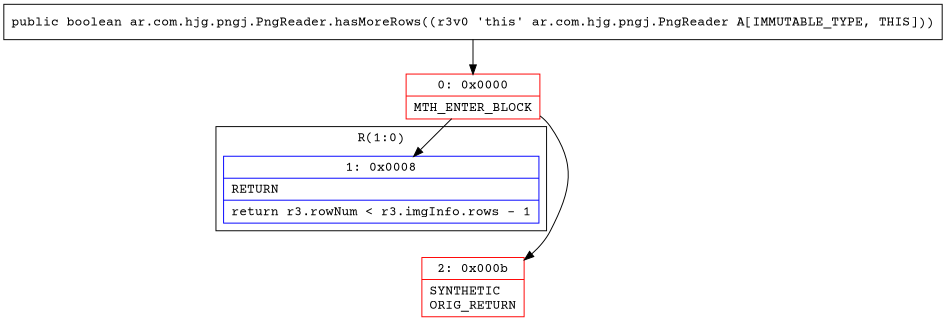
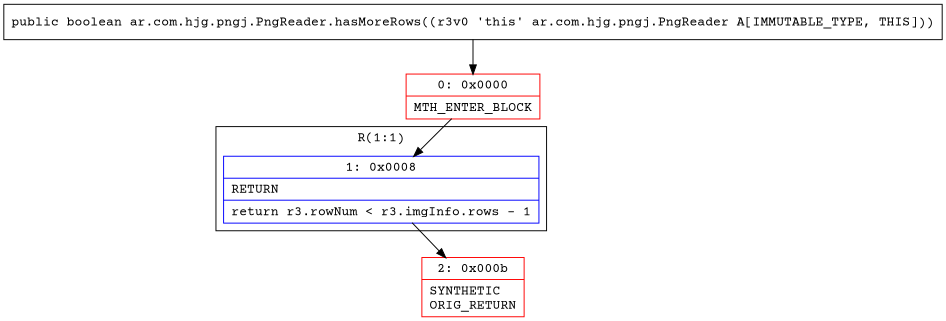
(381, 138) -> (381, 138)
(567, 186) -> (426, 237)
